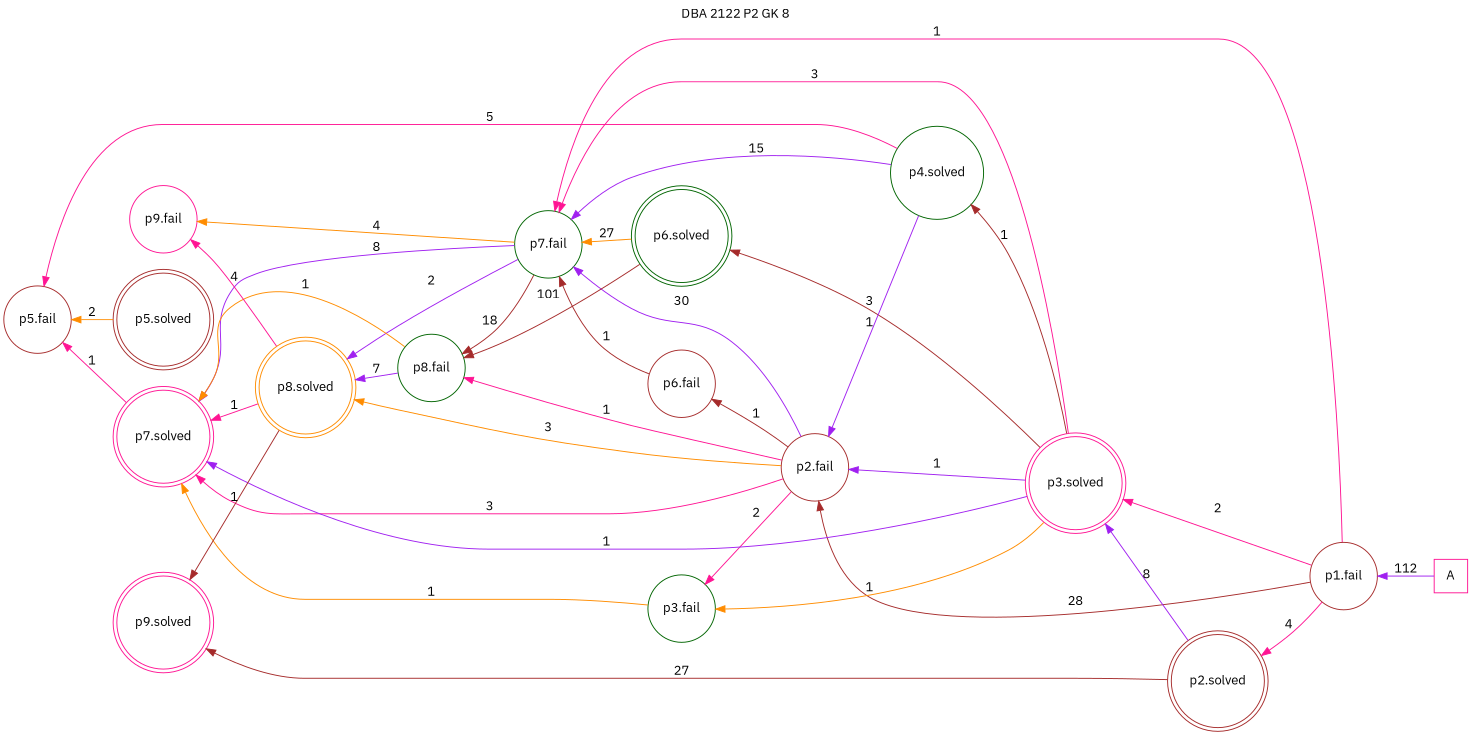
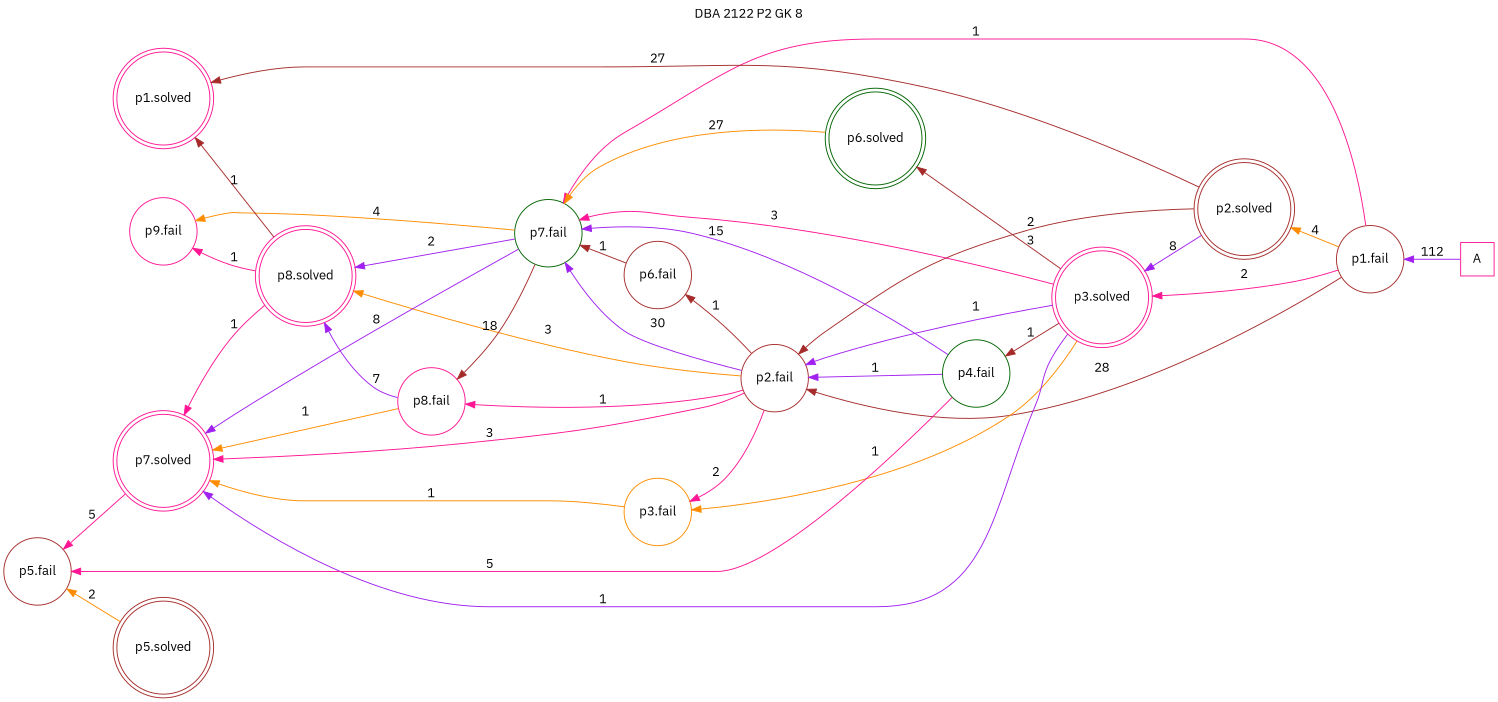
(937, 173) -> (976, 374)
none -> (987, 243)
(235, 277) -> (235, 258)
(559, 314) -> none
(92, 361) -> (92, 515)
(431, 368) -> (431, 401)
(306, 387) -> (306, 276)
(682, 609) -> (658, 512)
(163, 623) -> (163, 98)
(1297, 628) -> (1319, 239)
